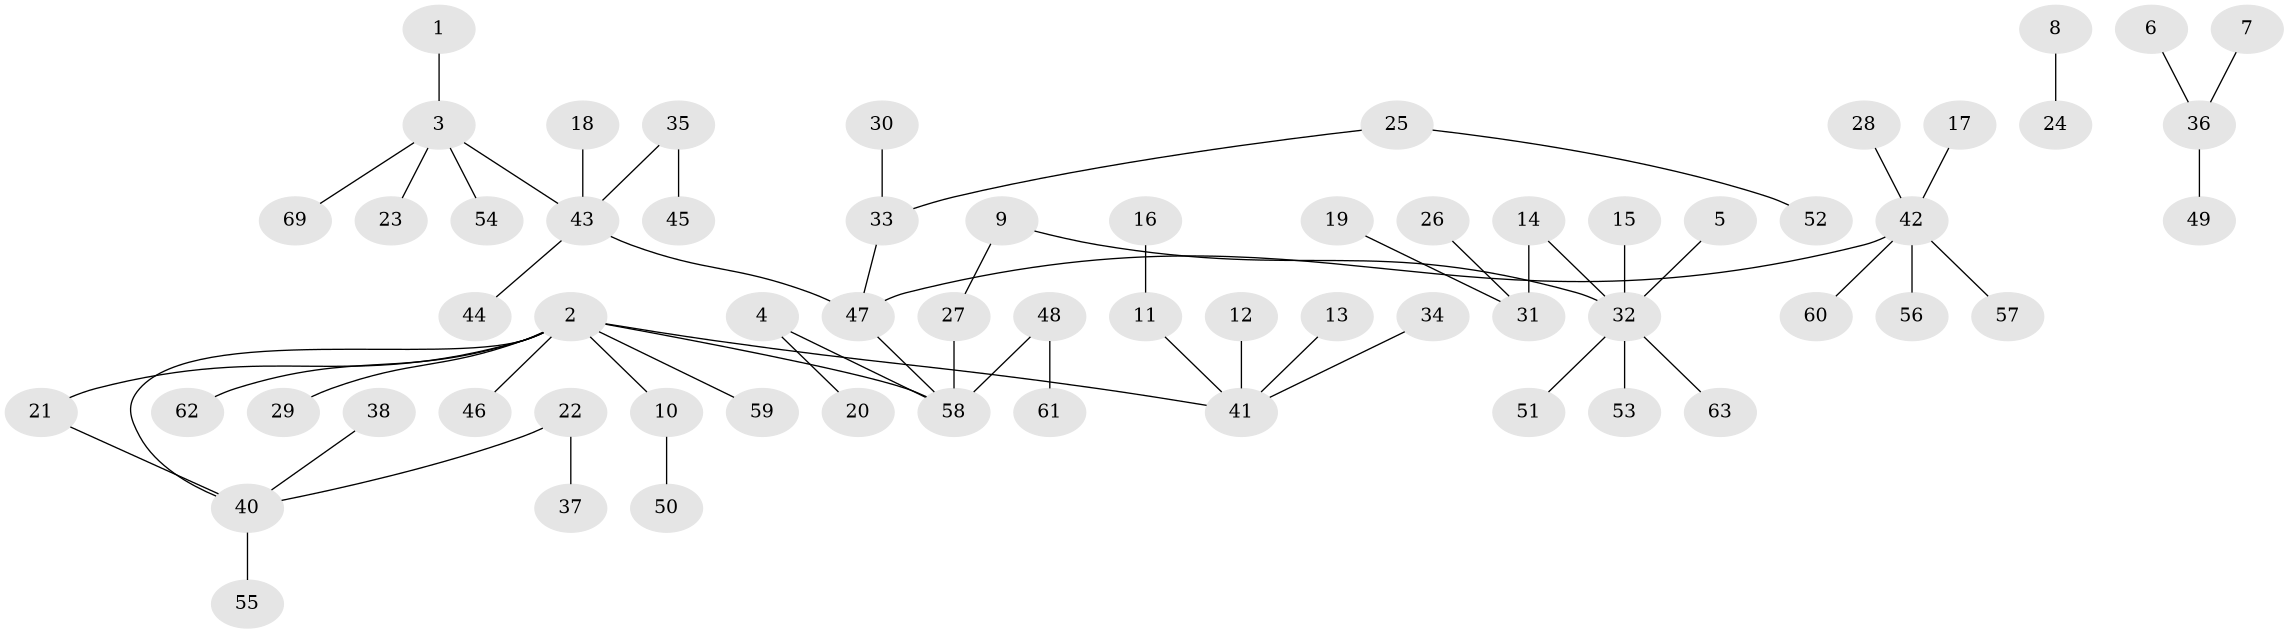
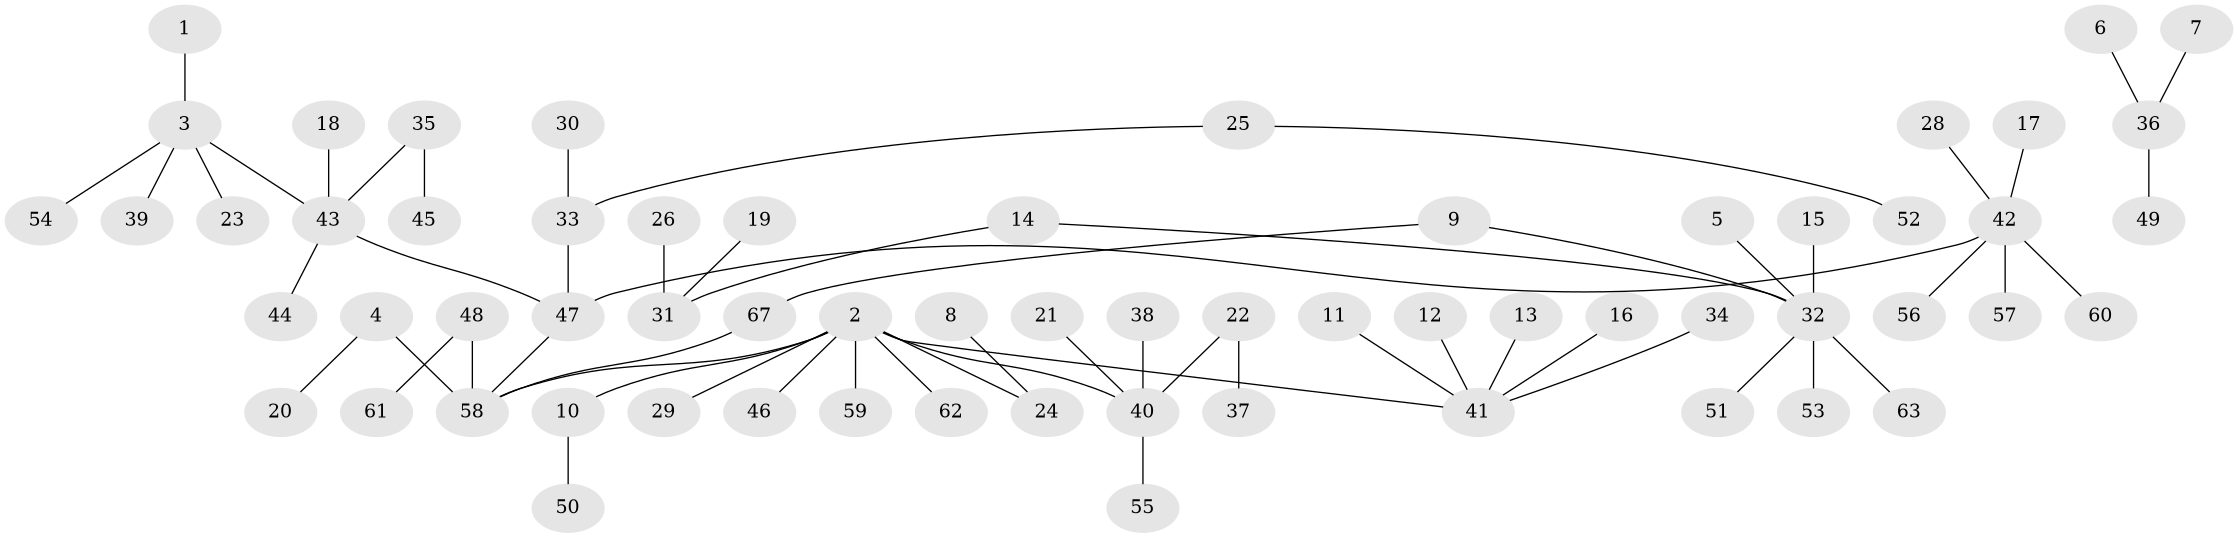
(295, 221) -> (137, 221)
(1146, 269) -> (1550, 365)
(954, 317) -> (760, 317)
(283, 366) -> (951, 365)
